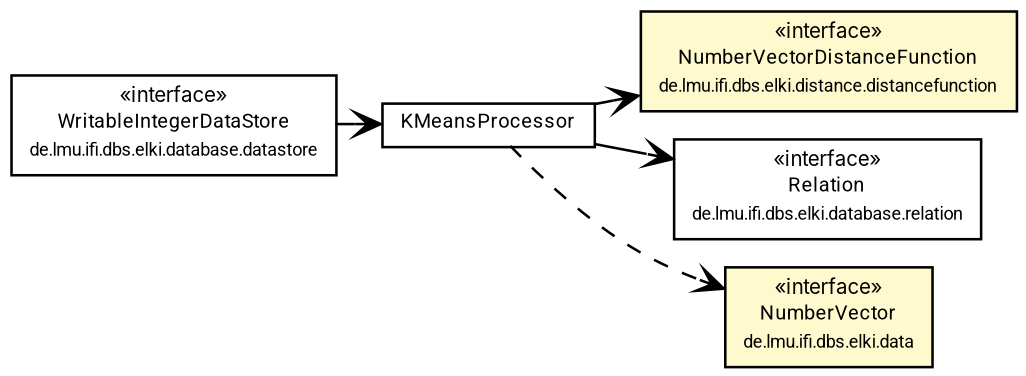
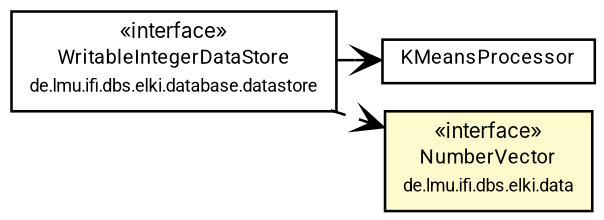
(828, 60) -> none
(828, 188) -> none
(597, 224) -> (345, 115)
